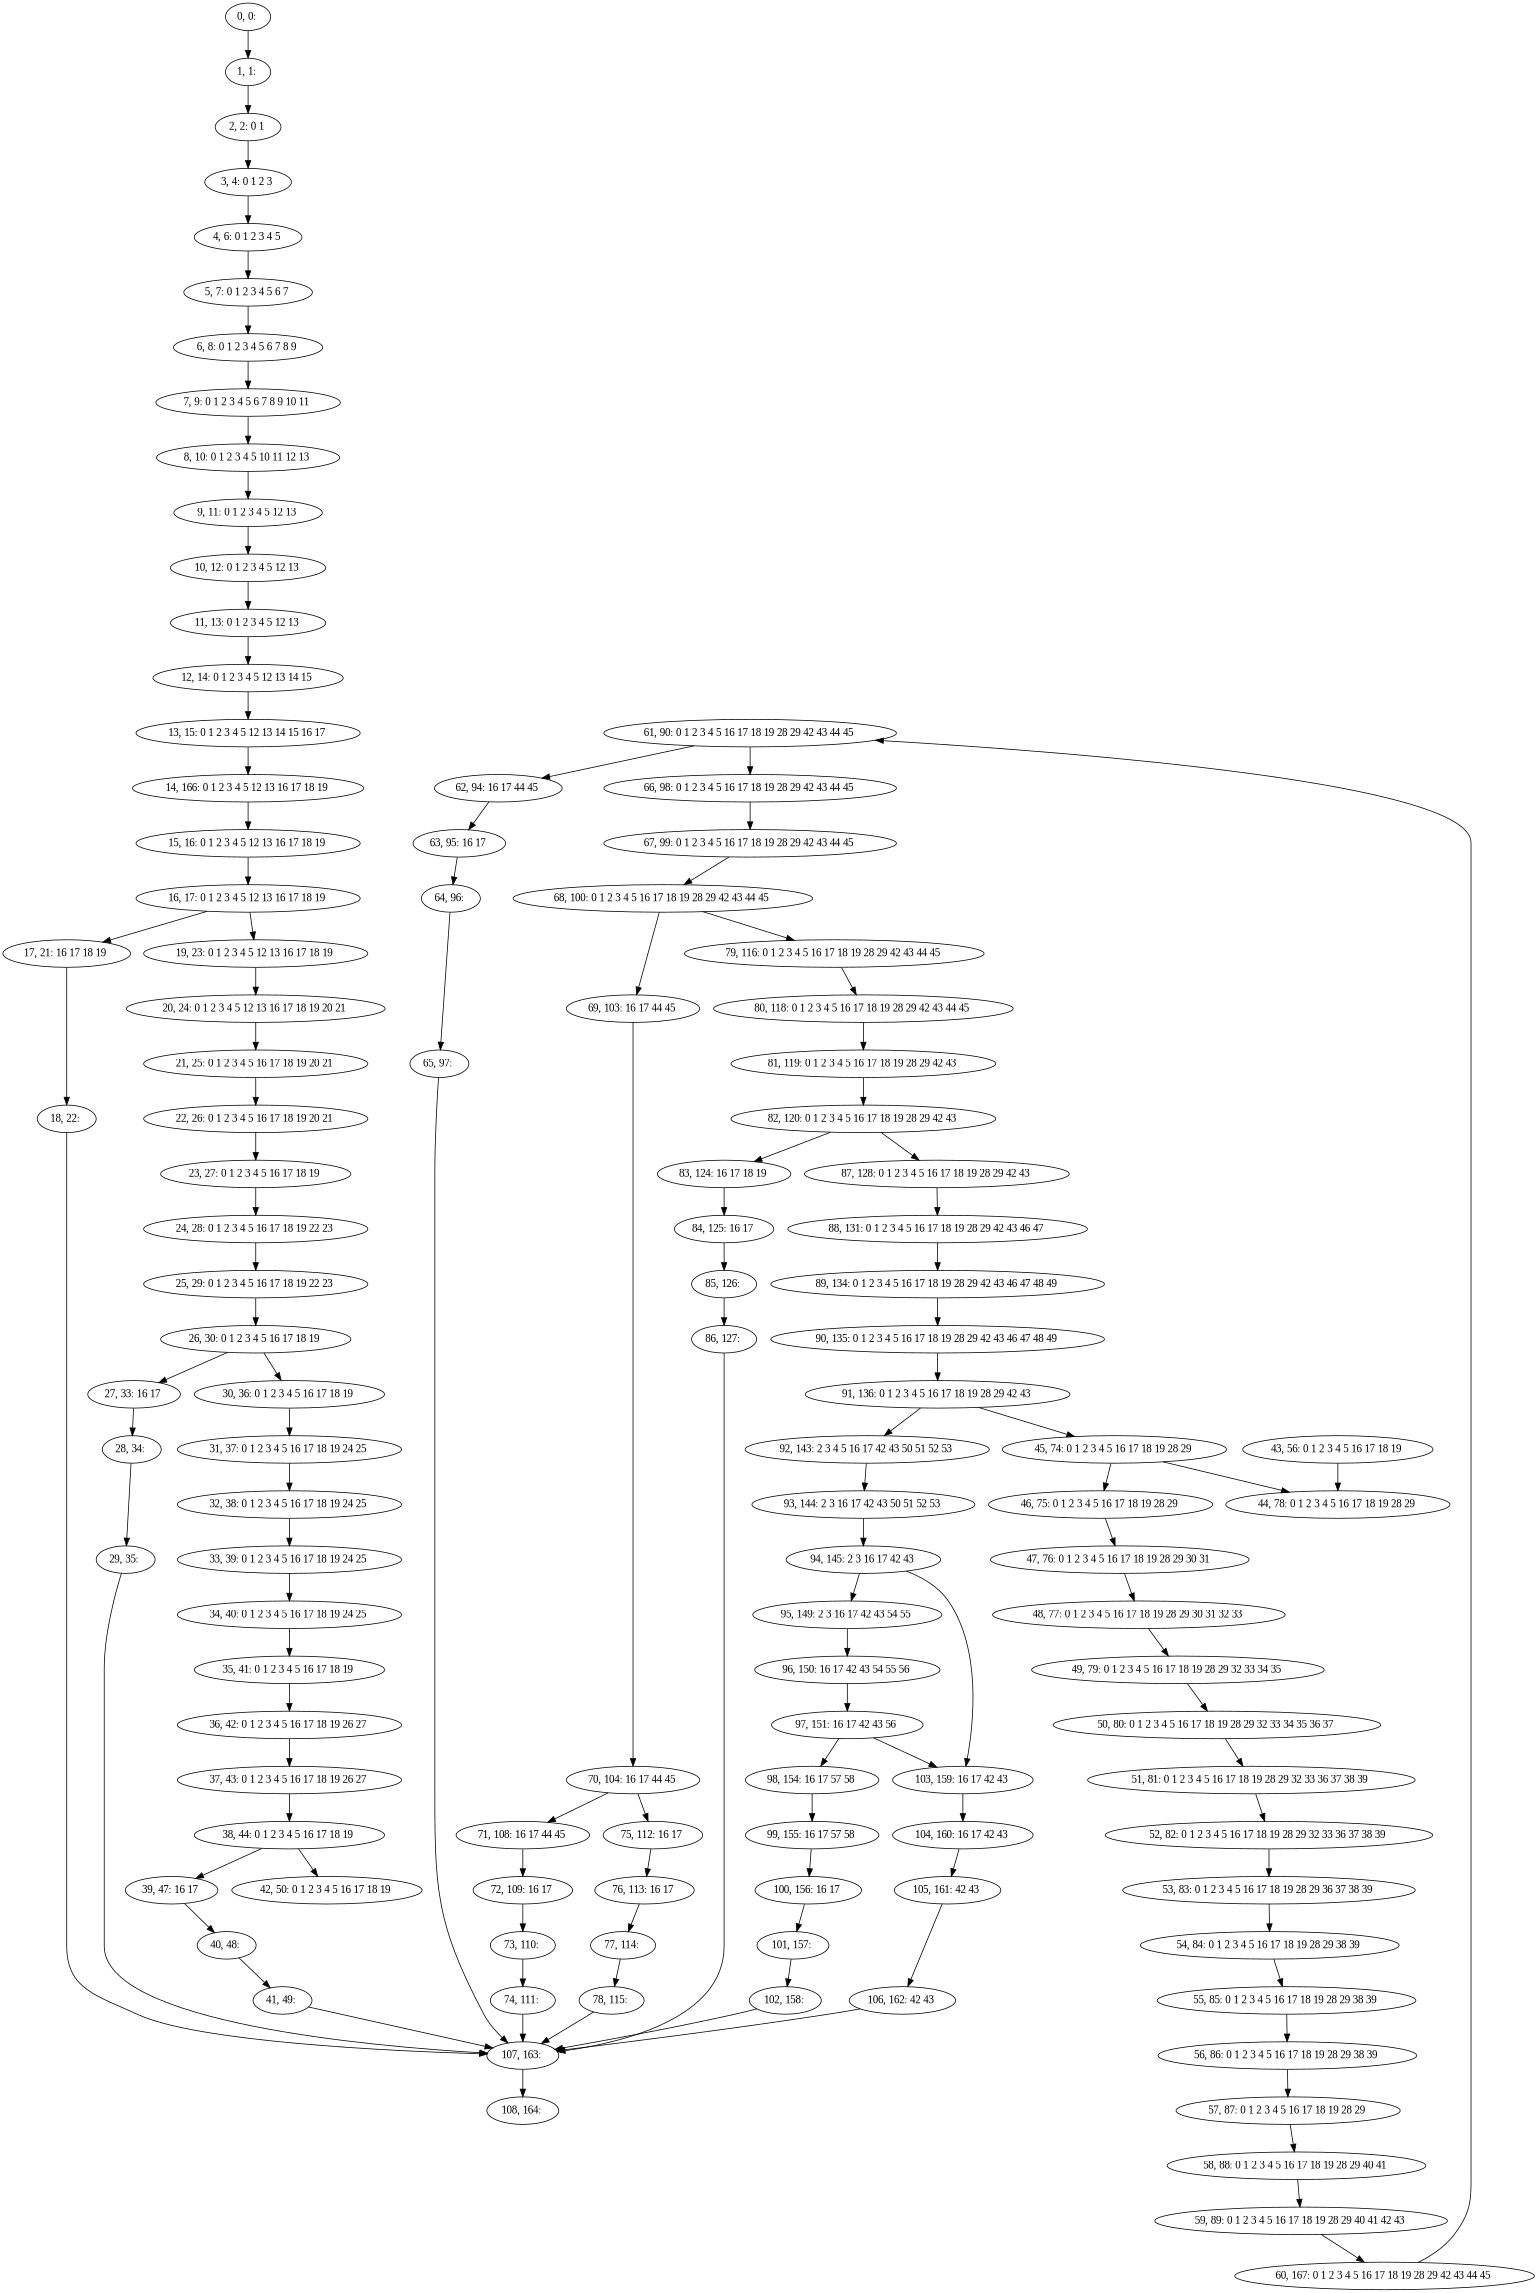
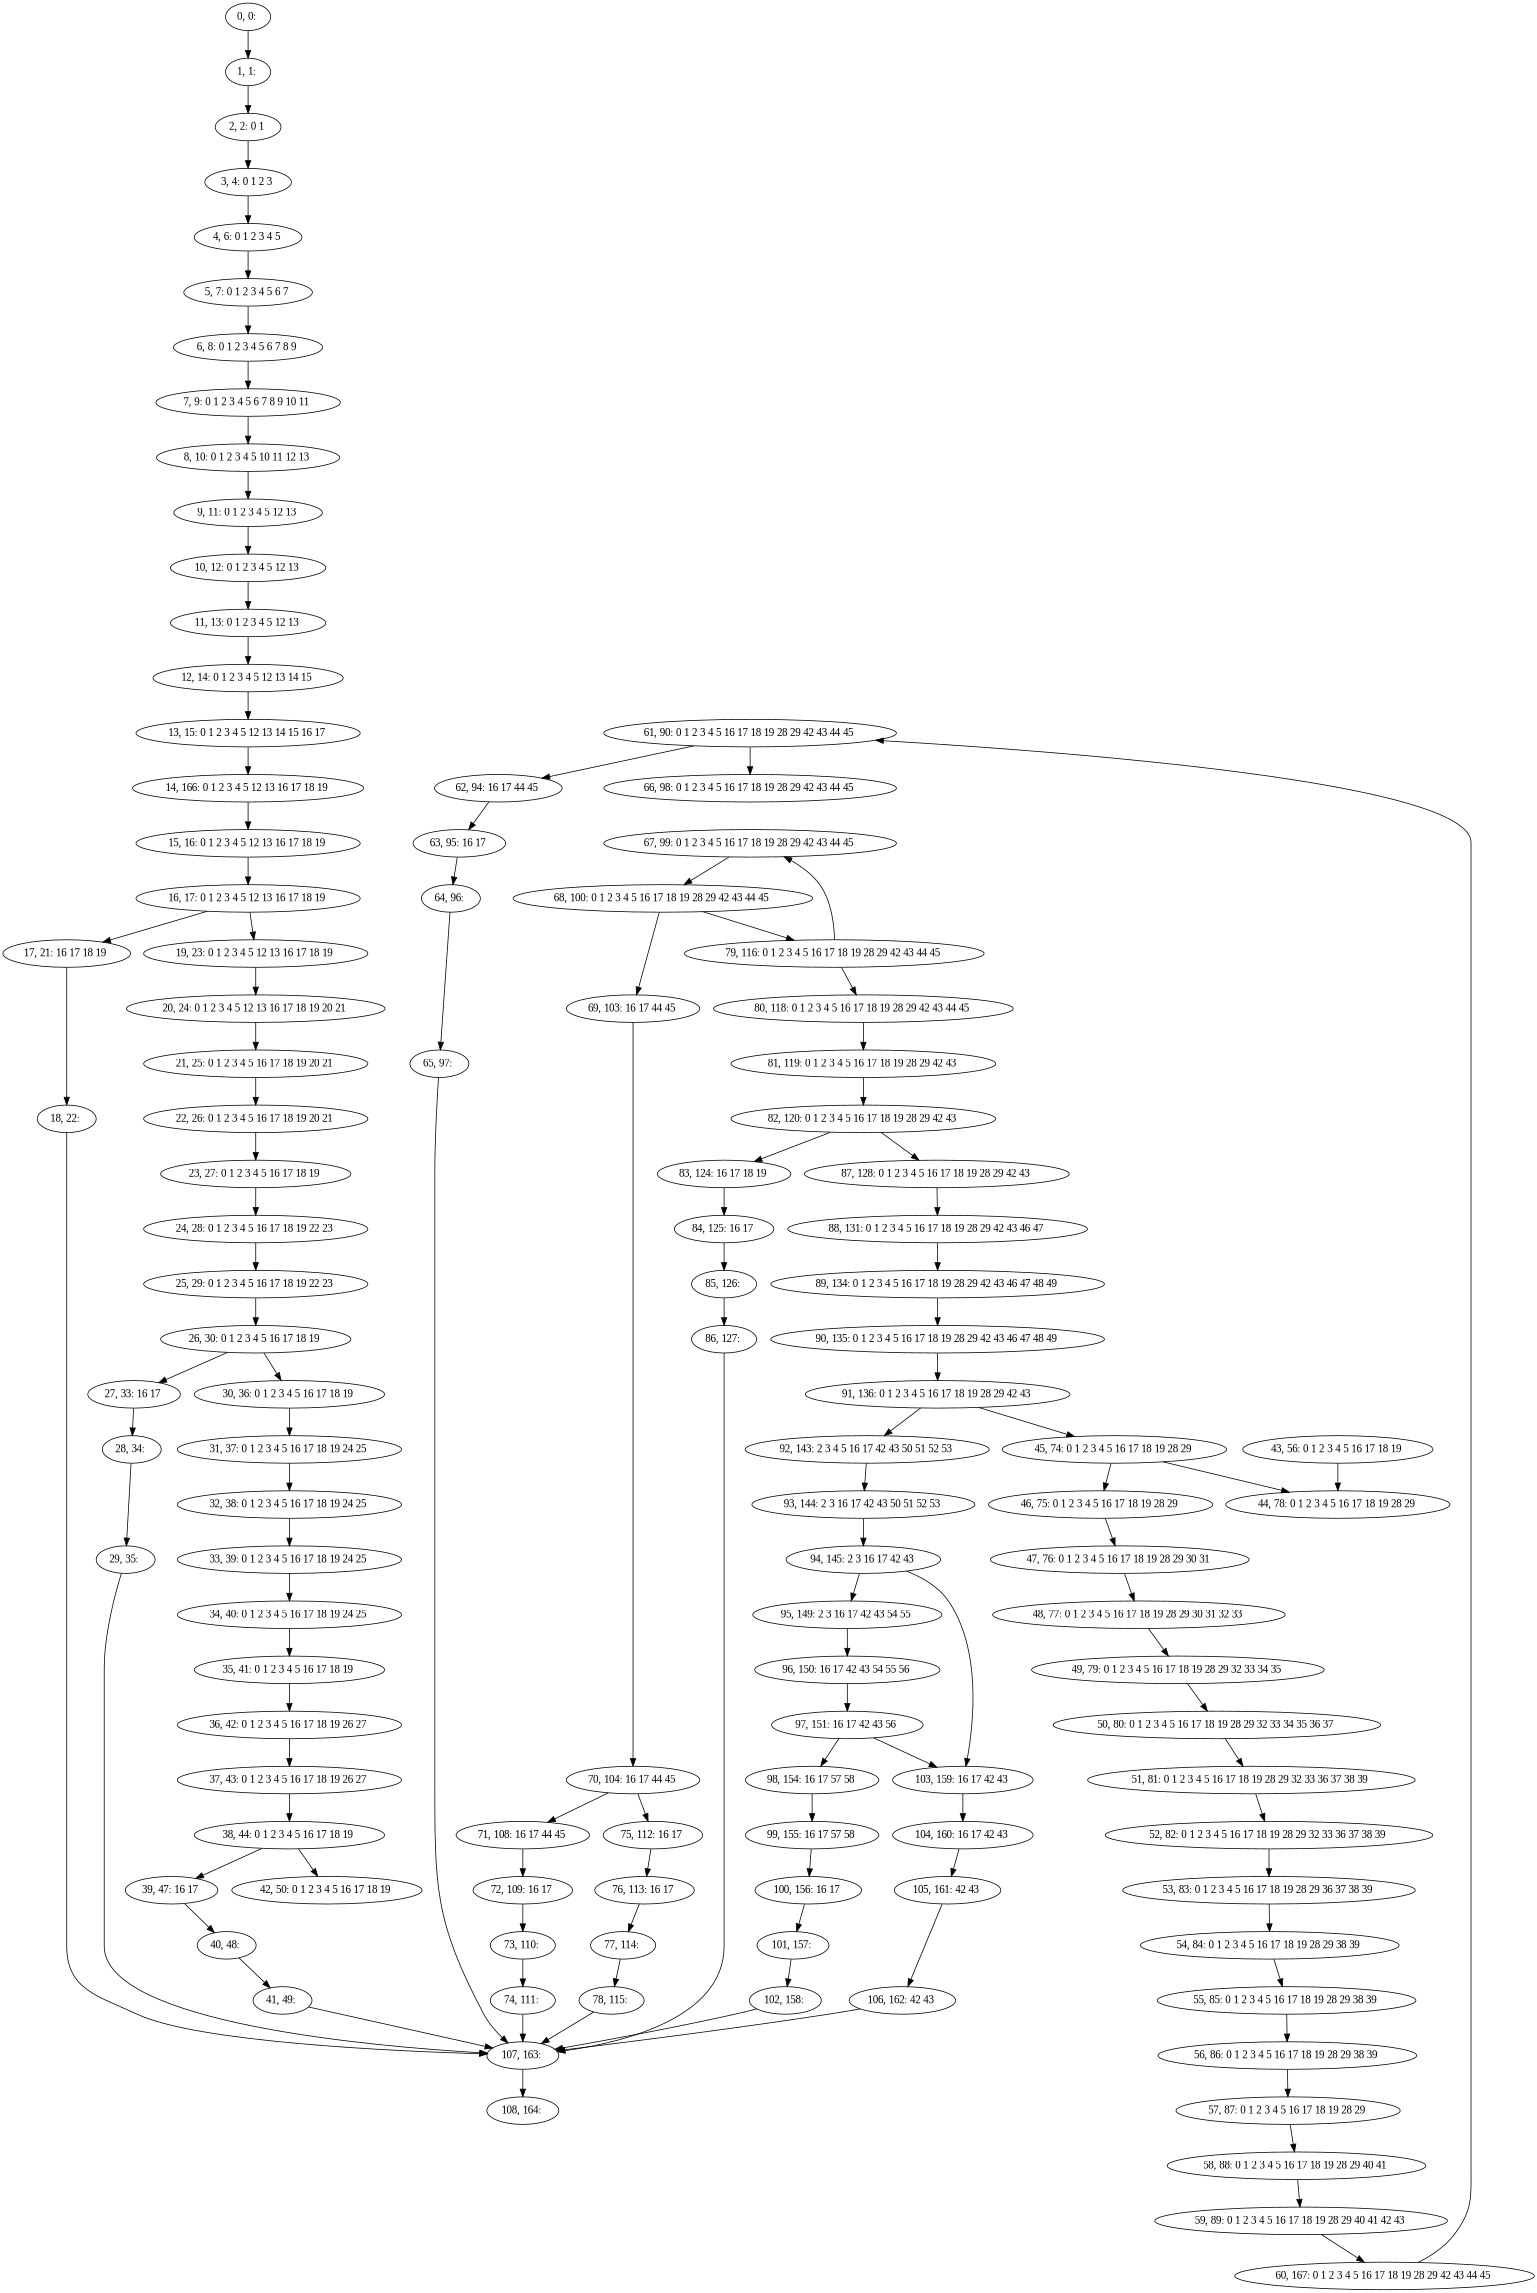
(750, 812) -> (825, 893)
